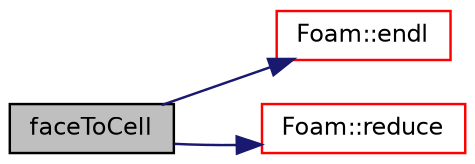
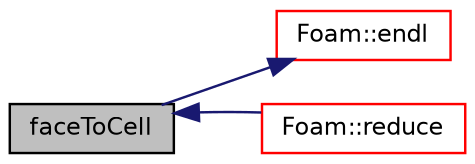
(206, 145) -> (230, 112)
